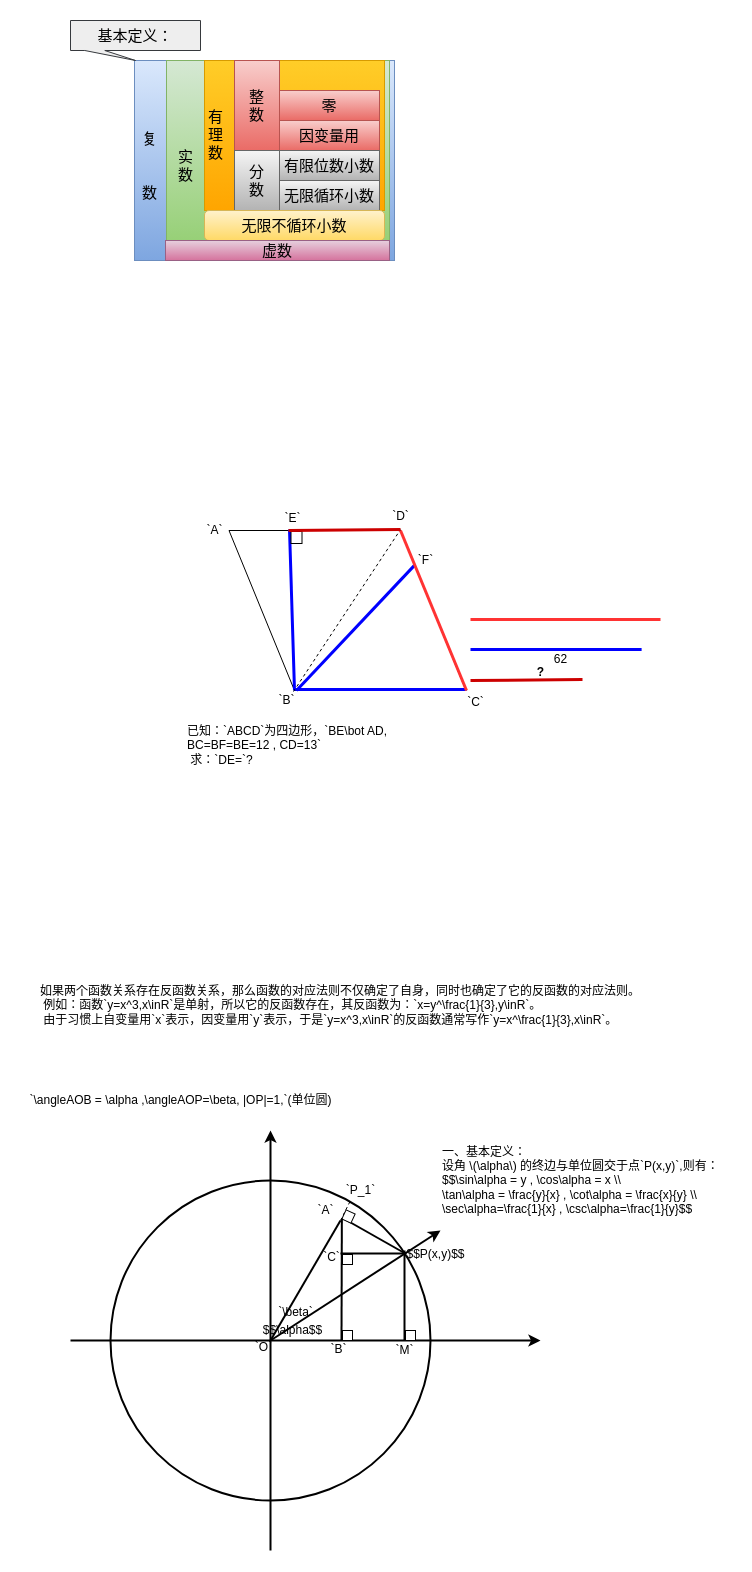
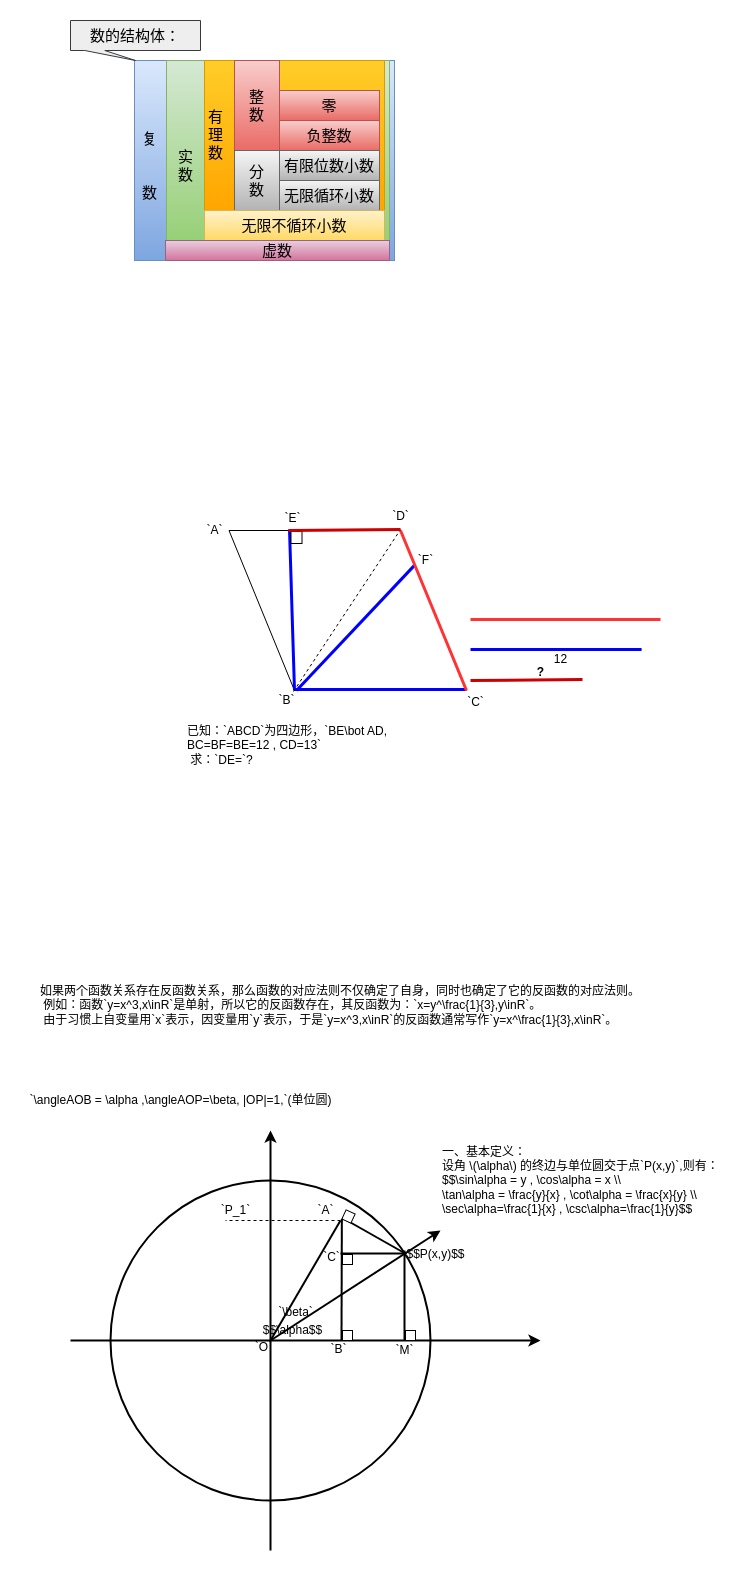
(136, 36) -> (136, 36)
(330, 136) -> (330, 136)
(295, 226) -> (295, 226)
(561, 660) -> (561, 660)
(361, 1191) -> (236, 1211)
